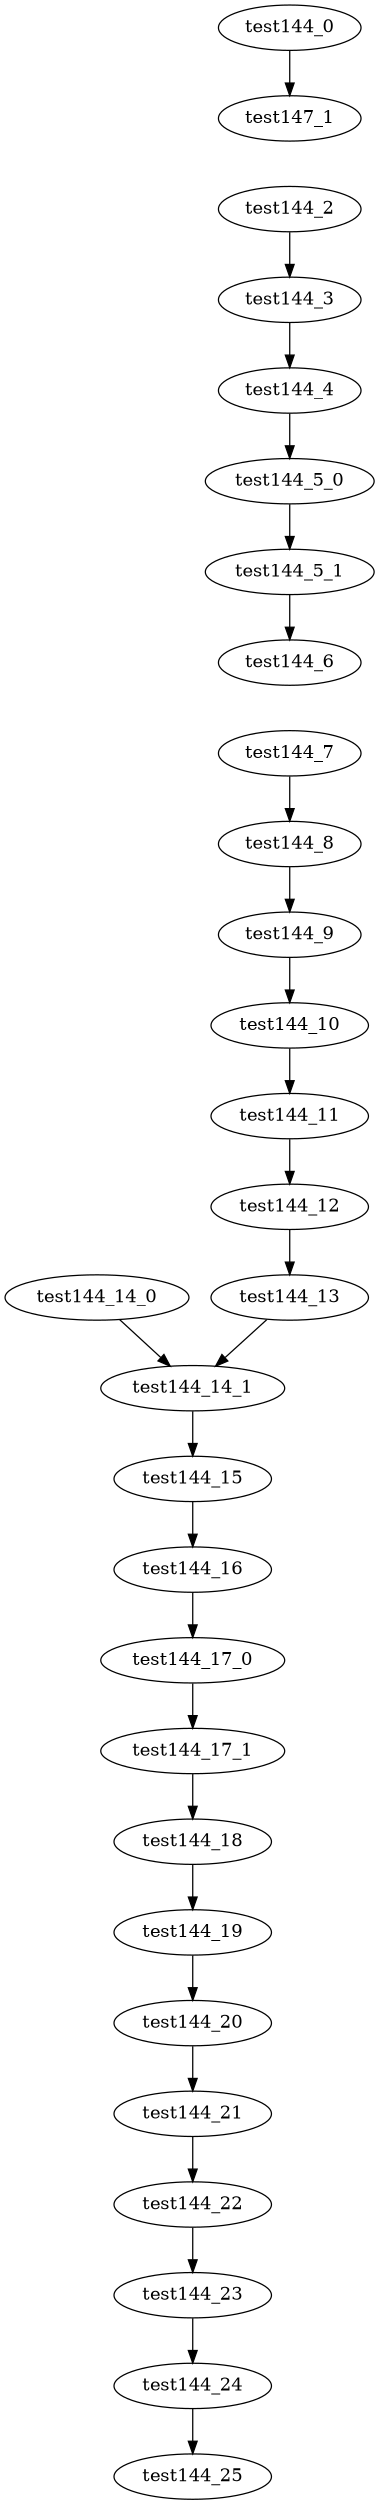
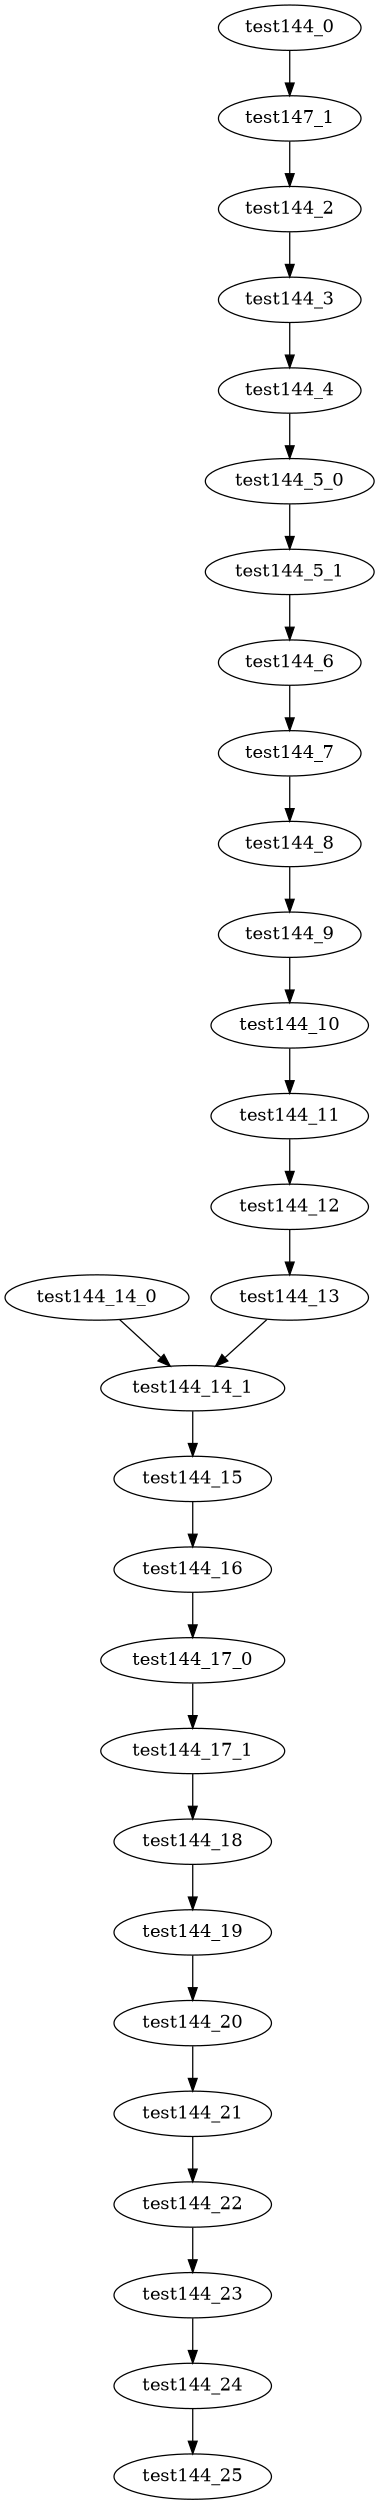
none -> (290, 158)
none -> (290, 702)
